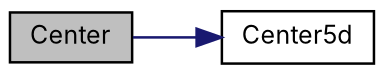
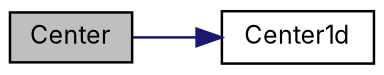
(298, 37) -> (298, 37)
